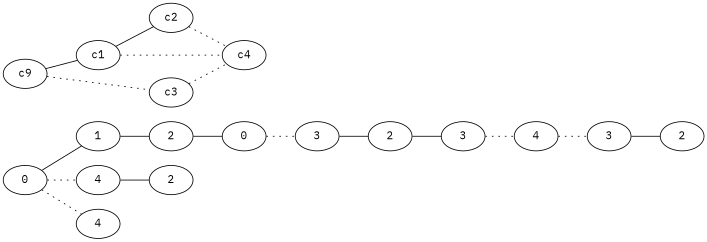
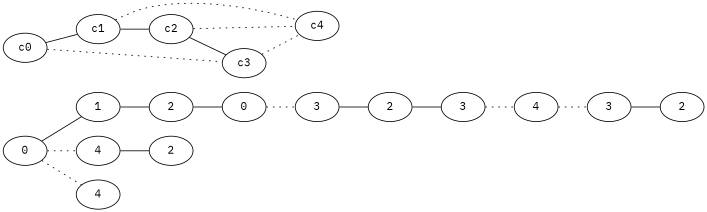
none -> (208, 46)
(25, 74) -> (25, 48)
